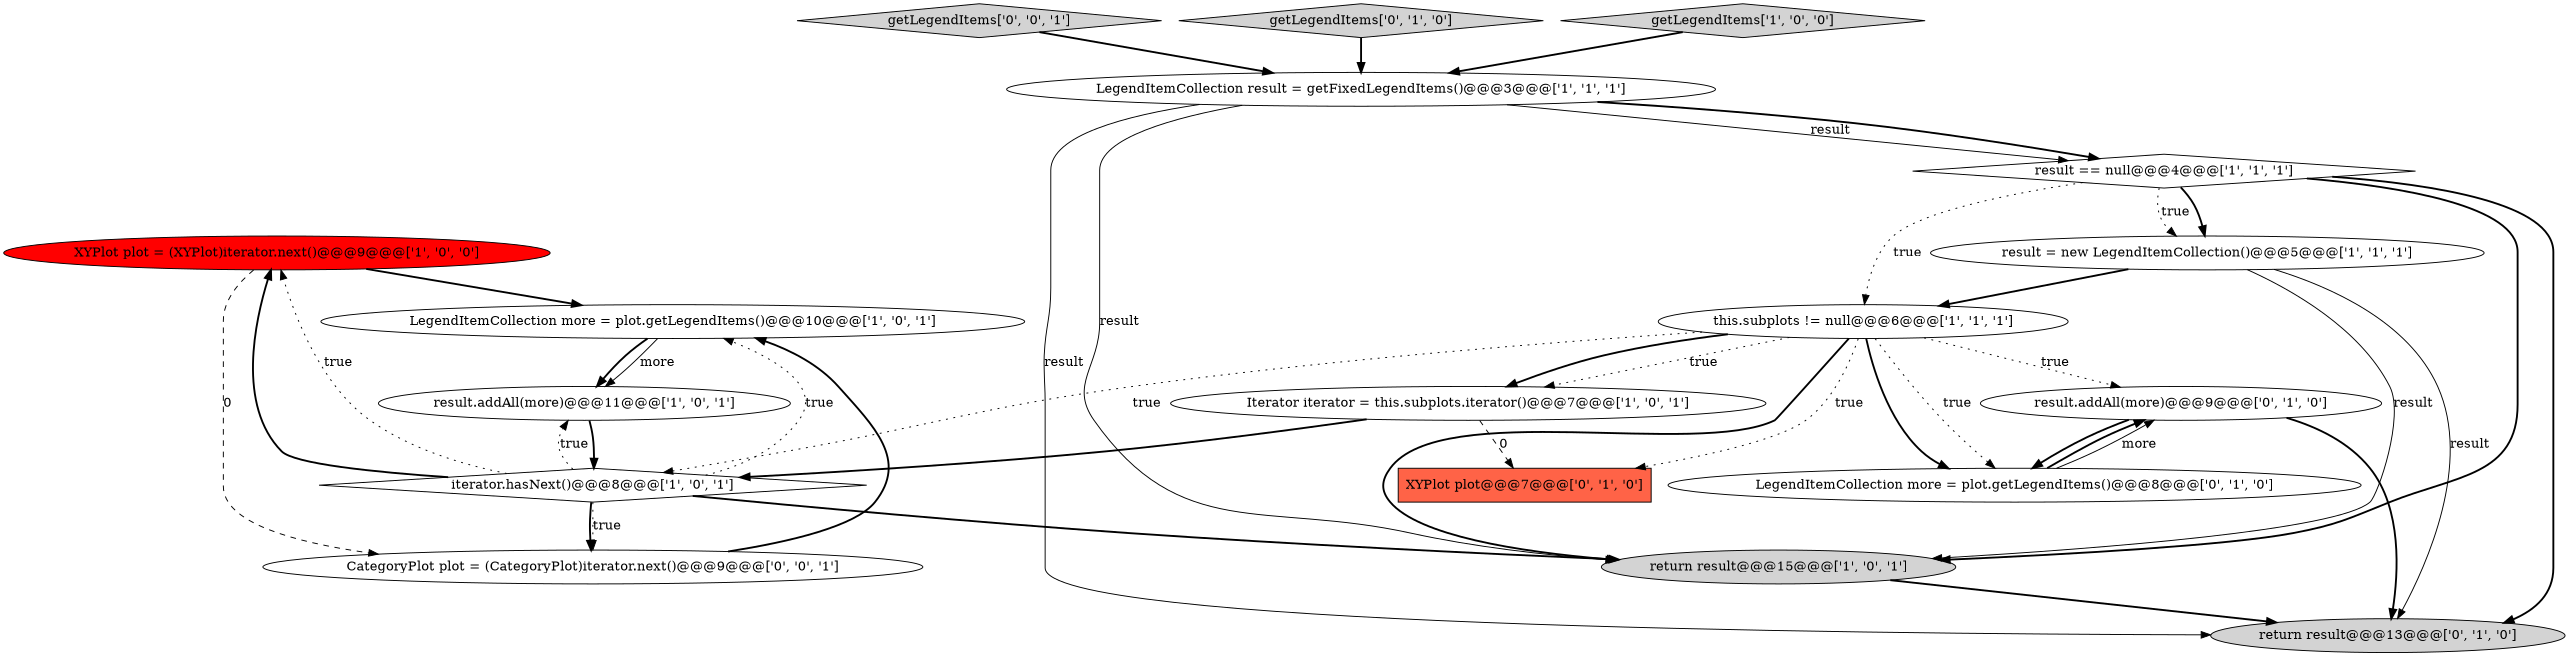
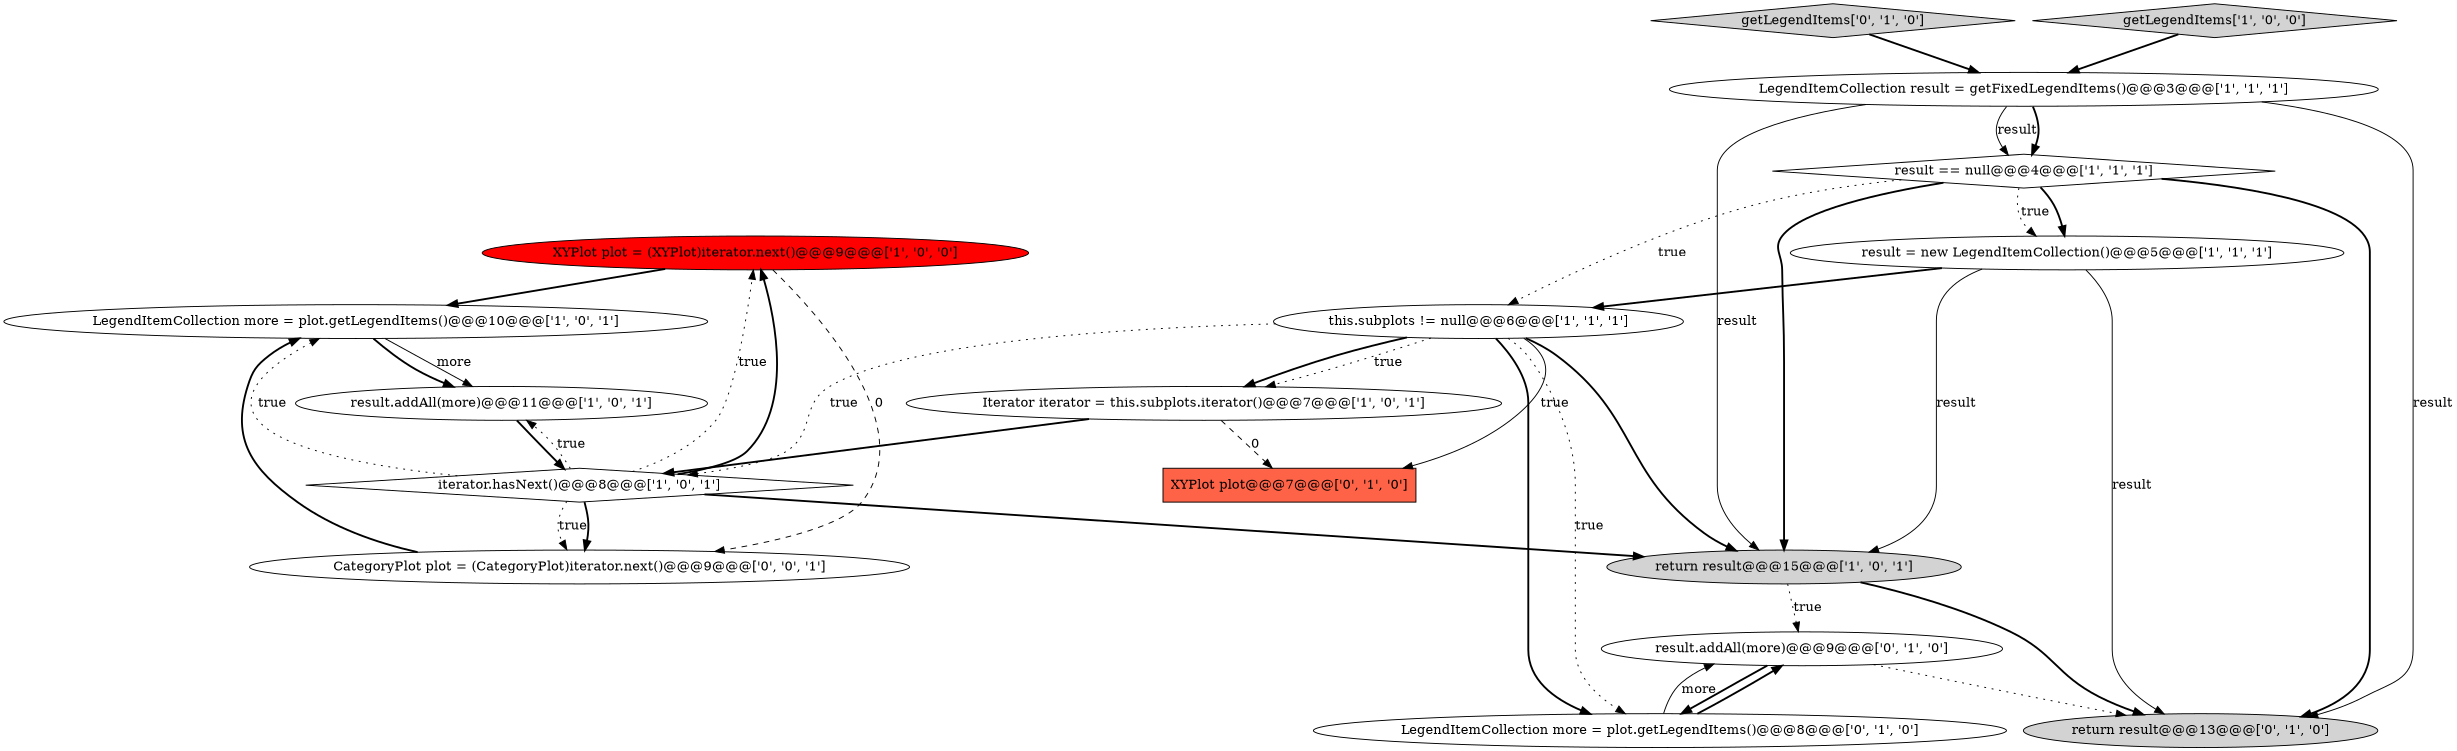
(979, 21) -> none
(2018, 361) -> (1792, 603)
(1774, 435) -> (1508, 422)
(2385, 494) -> (1995, 689)
